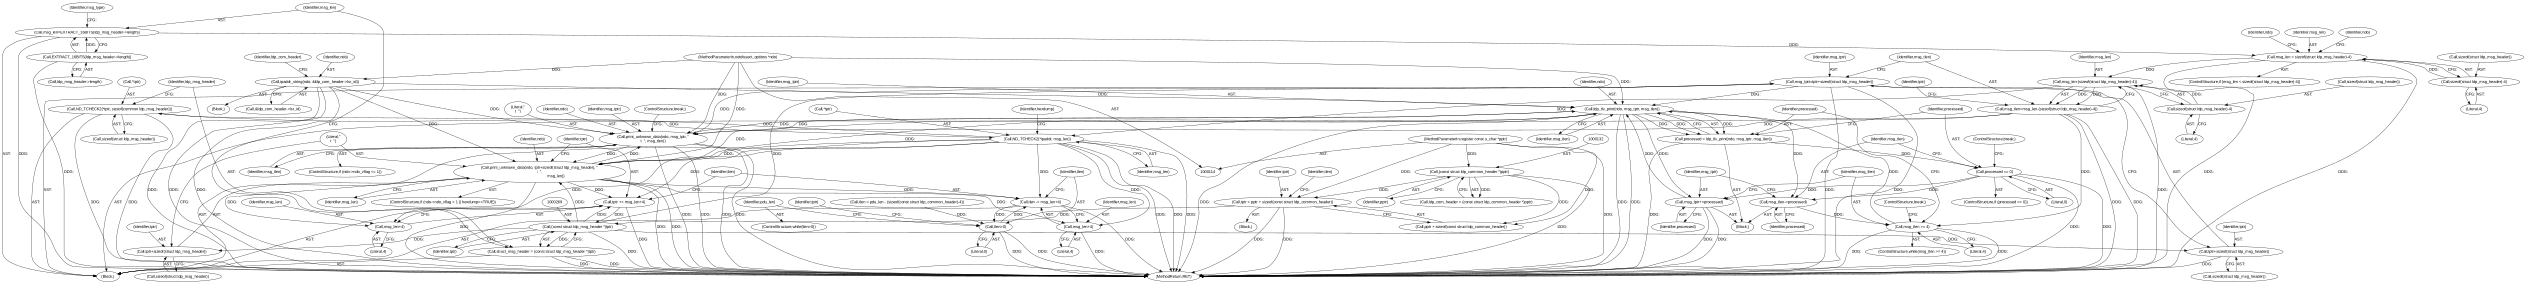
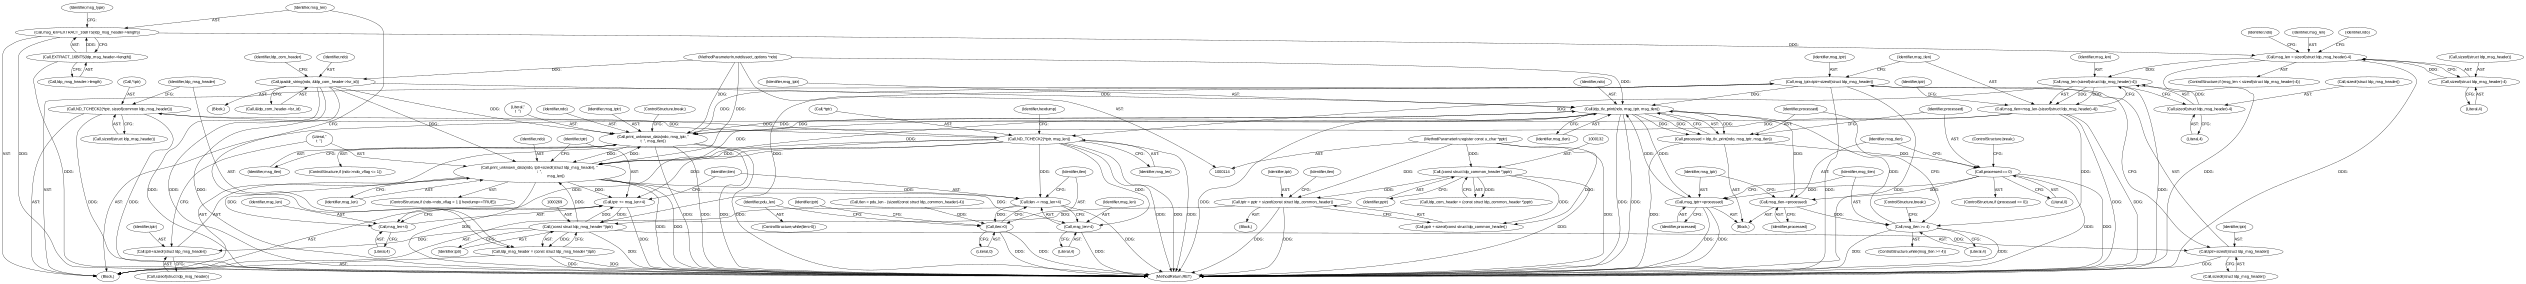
(1037, 139) -> (1039, 139)
(1019, 215) -> (1020, 215)
(542, 252) -> (544, 252)
